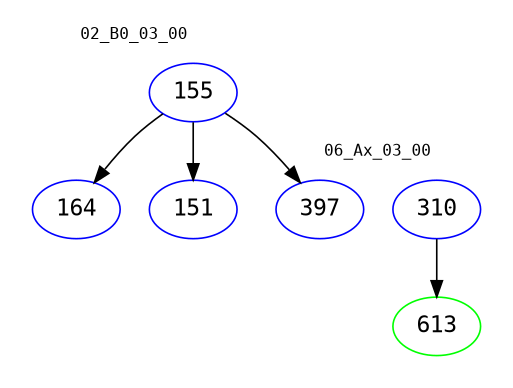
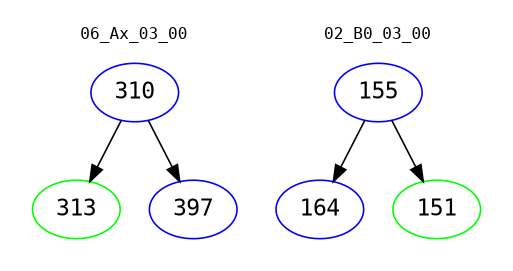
(273, 152) -> (160, 144)
(193, 209) -> (437, 209)
(437, 326) -> (76, 209)
